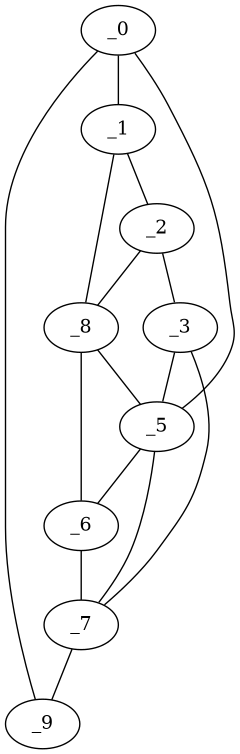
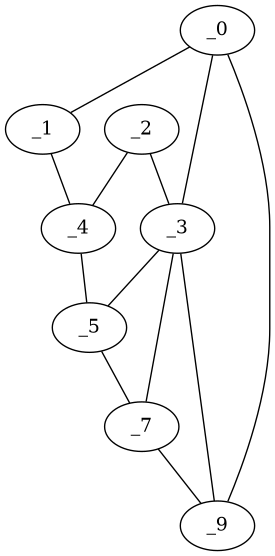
(138, 179) -> none
(219, 231) -> (198, 129)
(81, 328) -> (78, 228)
none -> (198, 377)
(81, 526) -> none
